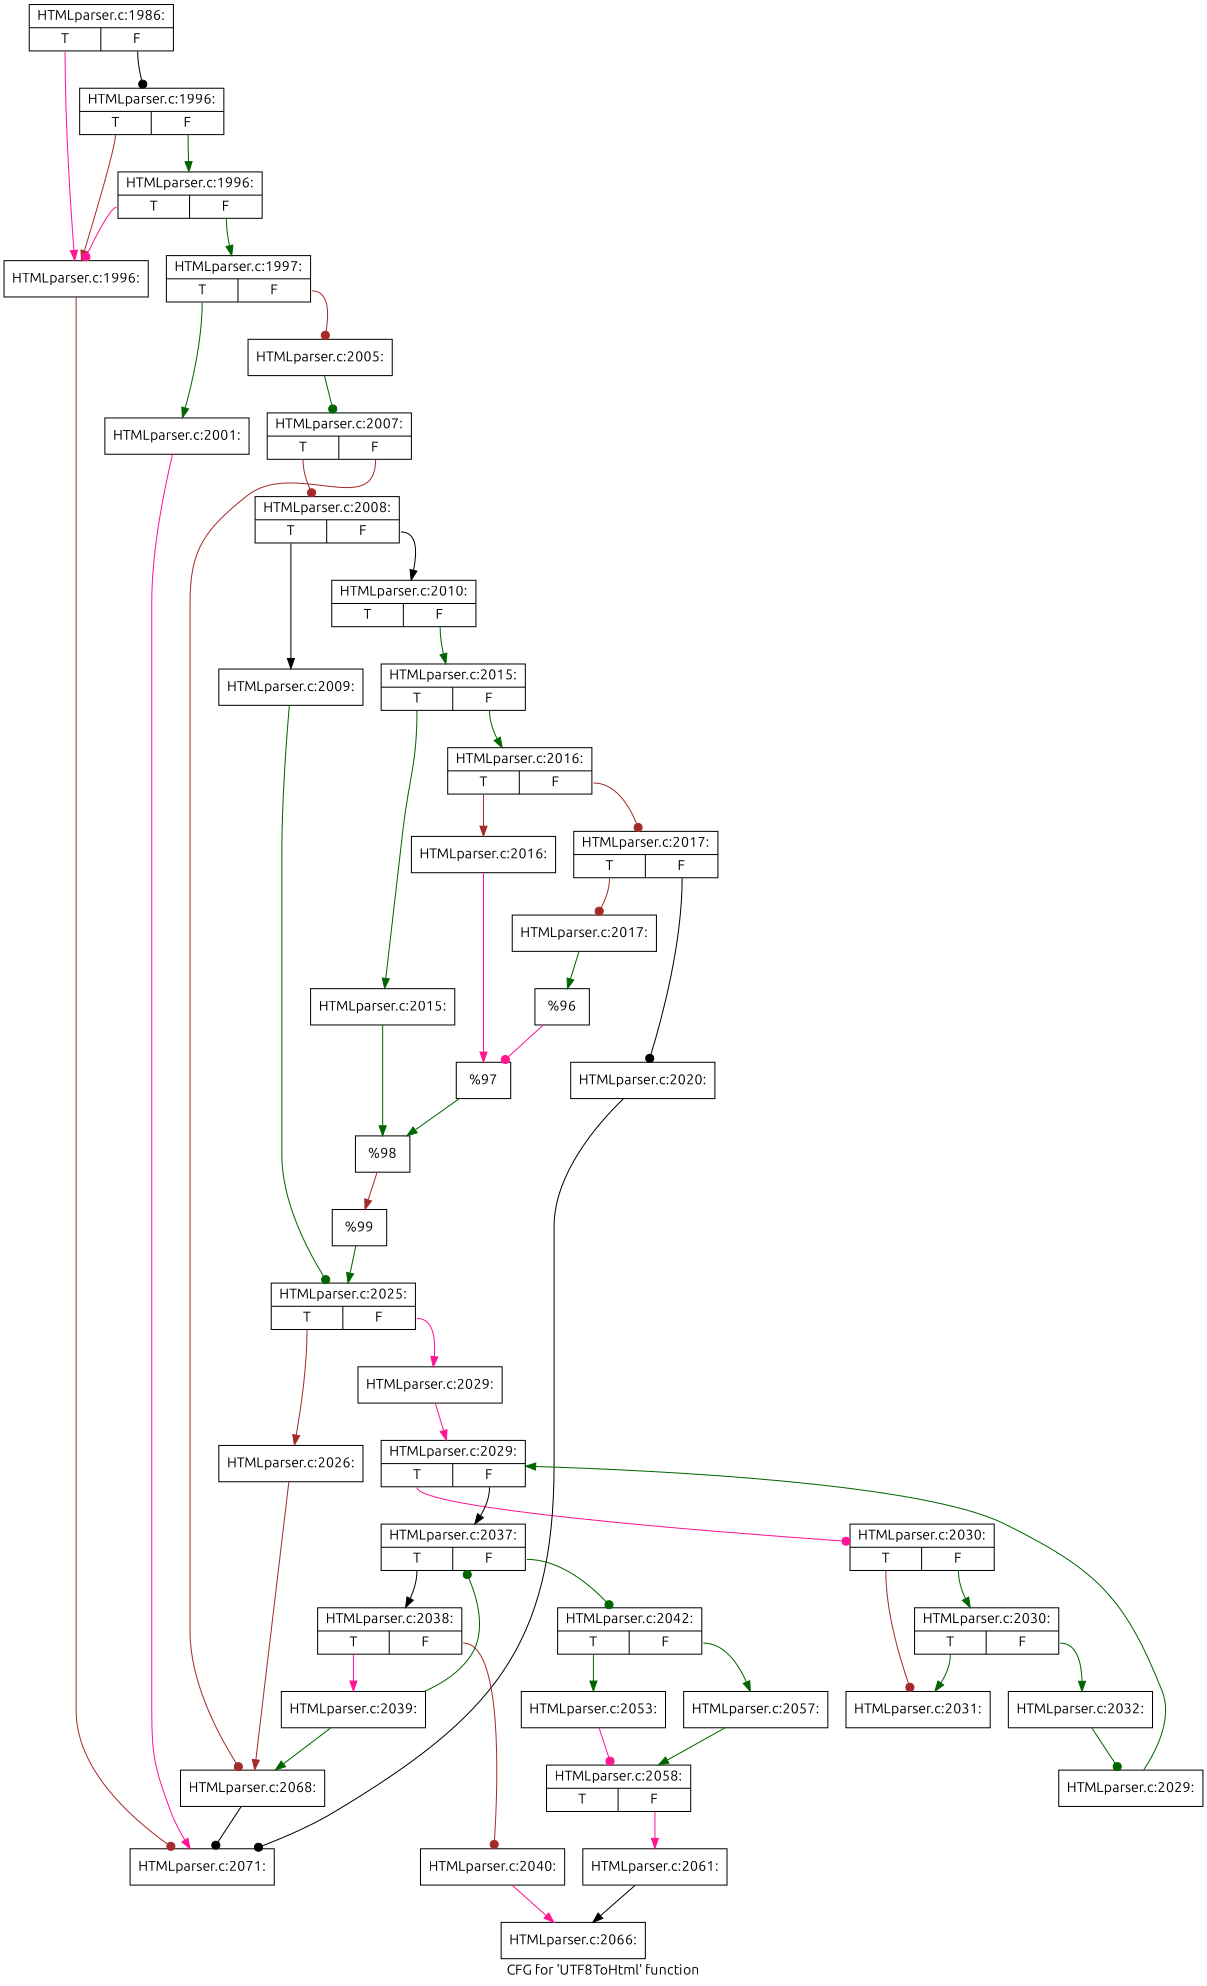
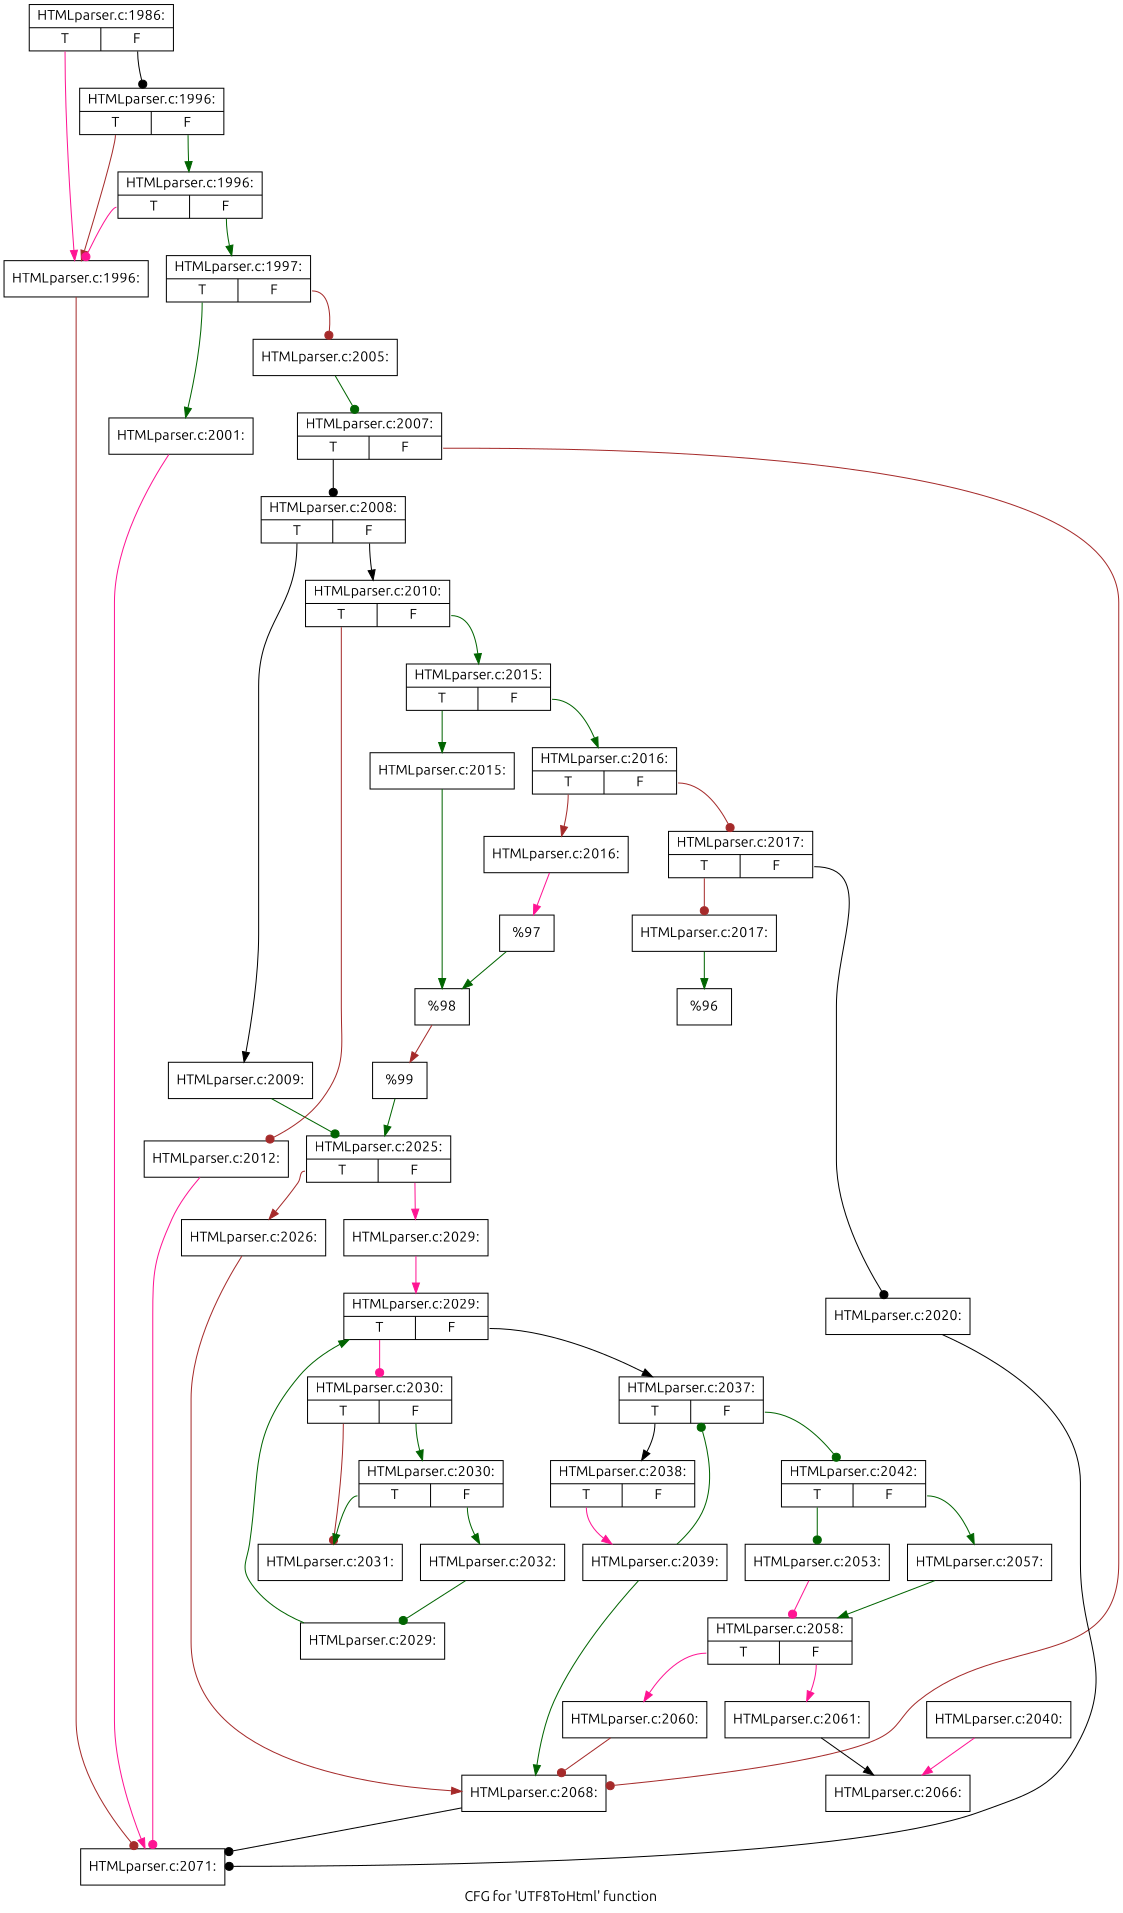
(305, 475) -> (333, 474)
(526, 1041) -> none
none -> (216, 1159)
(593, 1668) -> (817, 1522)
none -> (635, 1720)
(496, 1736) -> none
